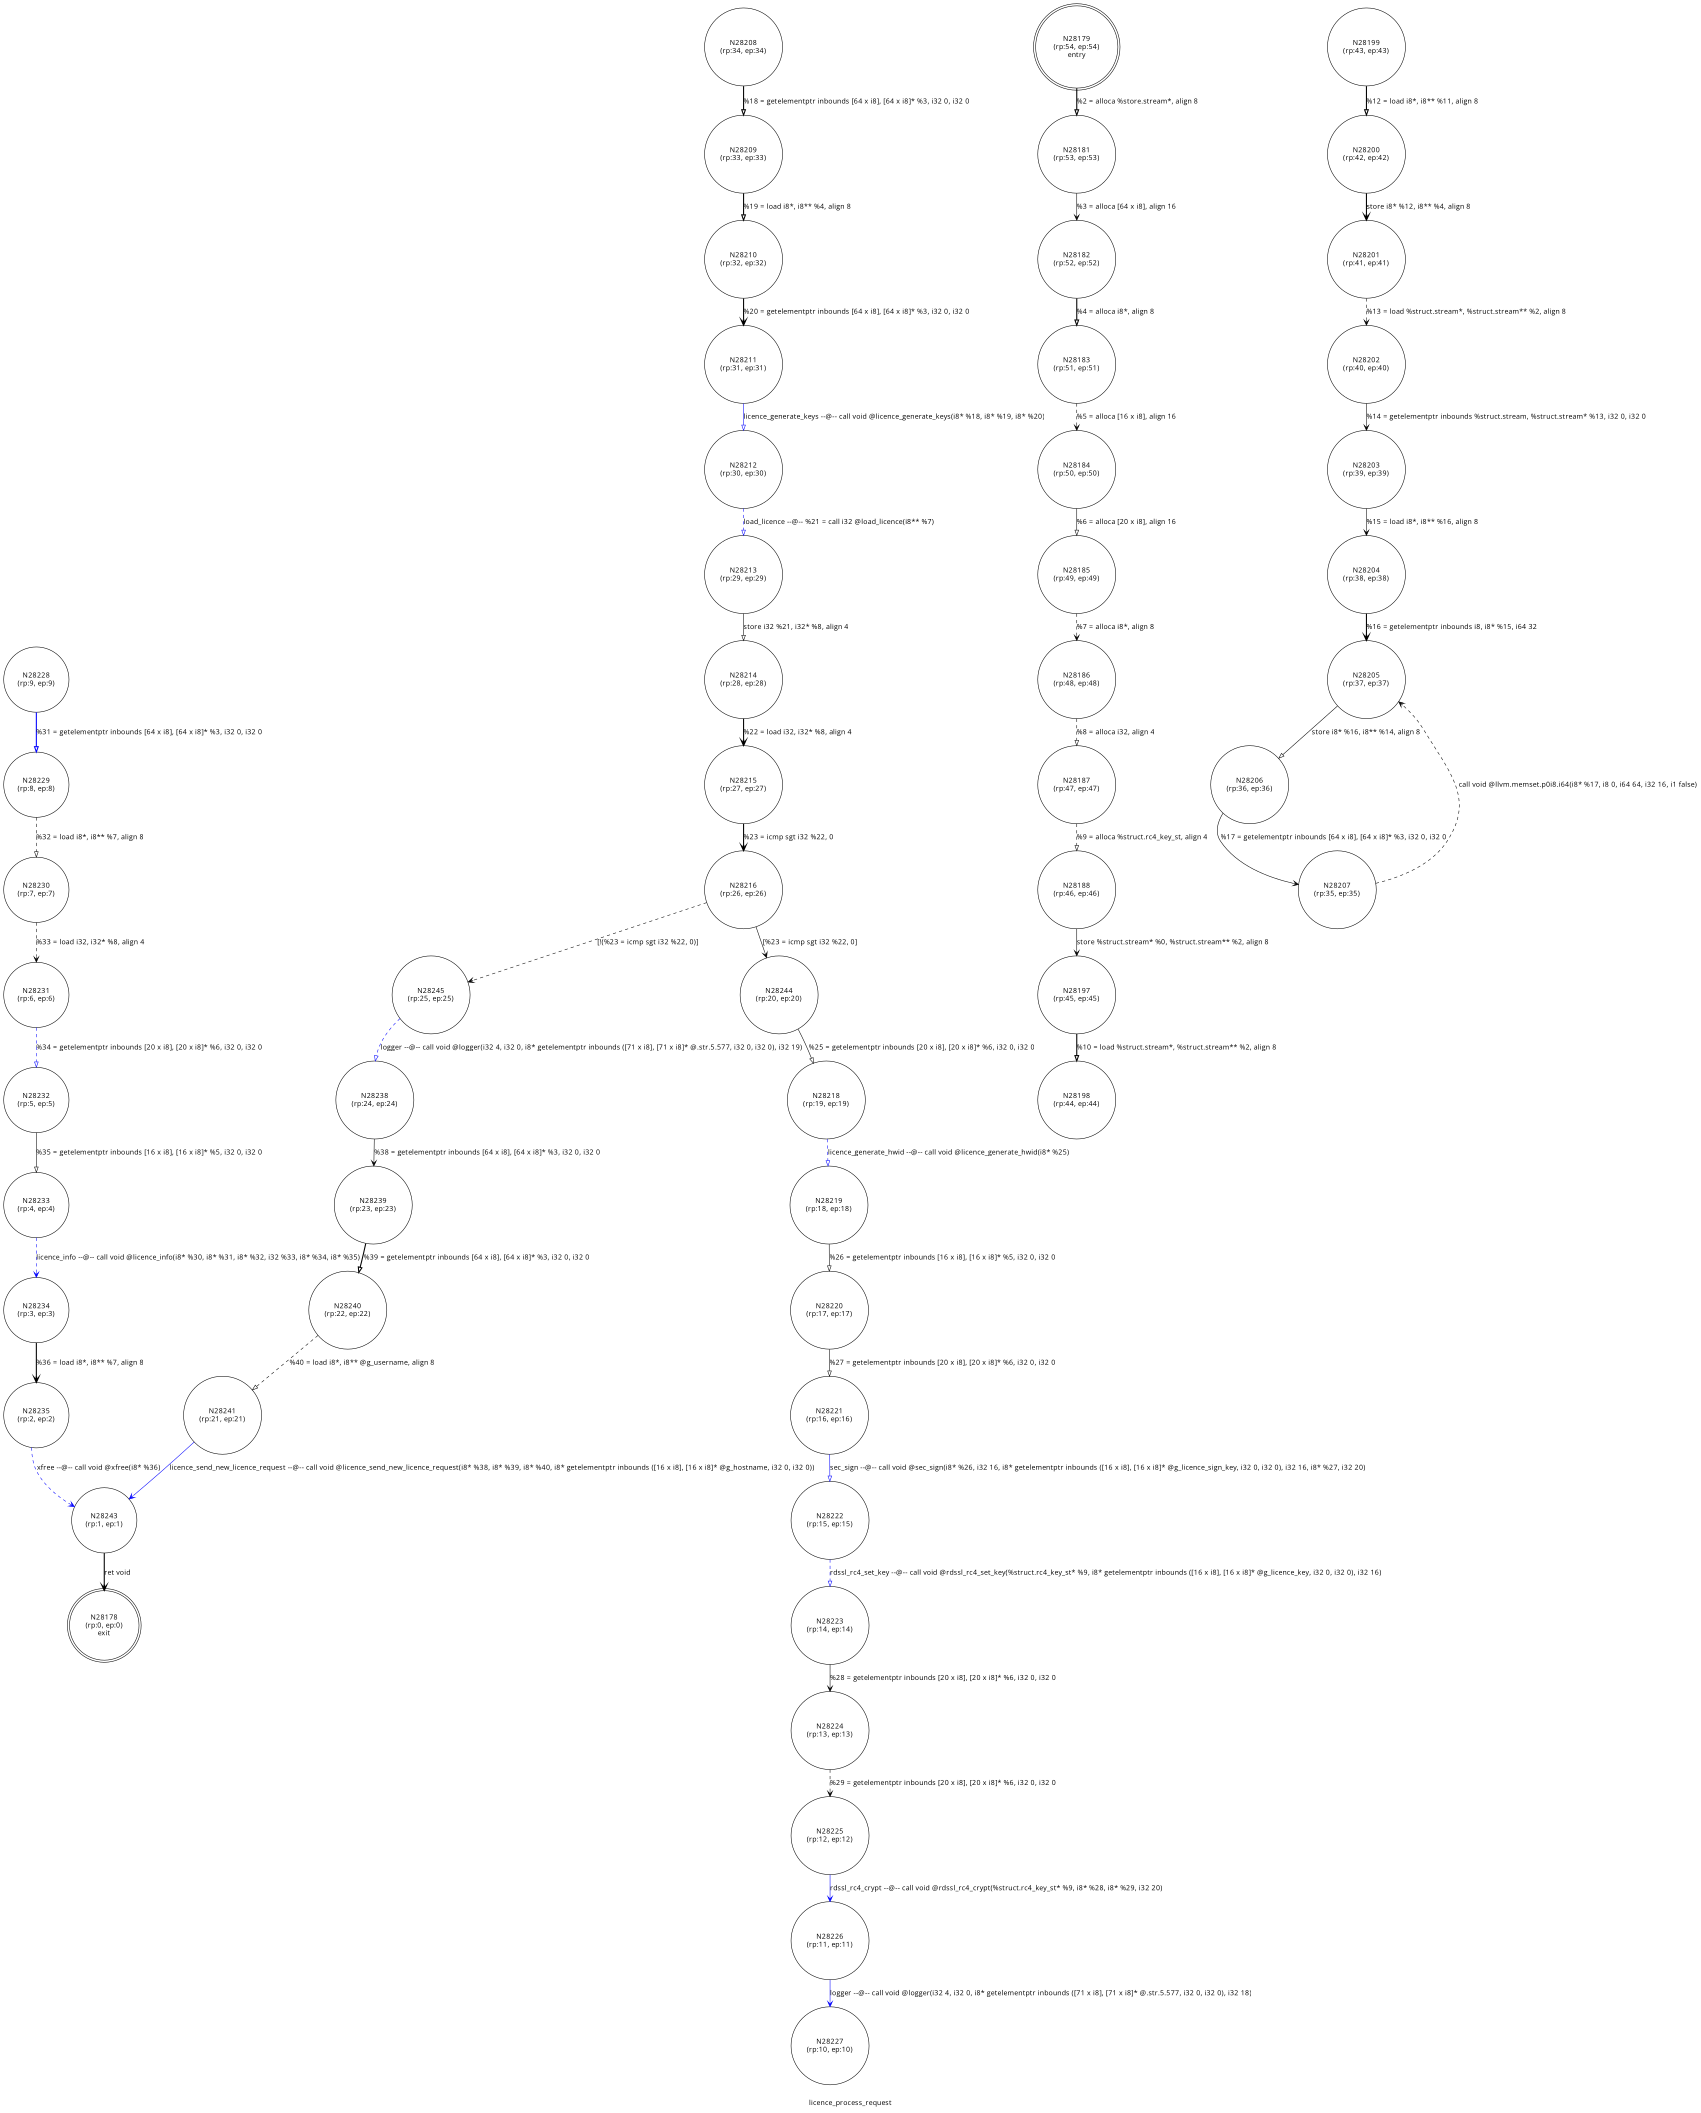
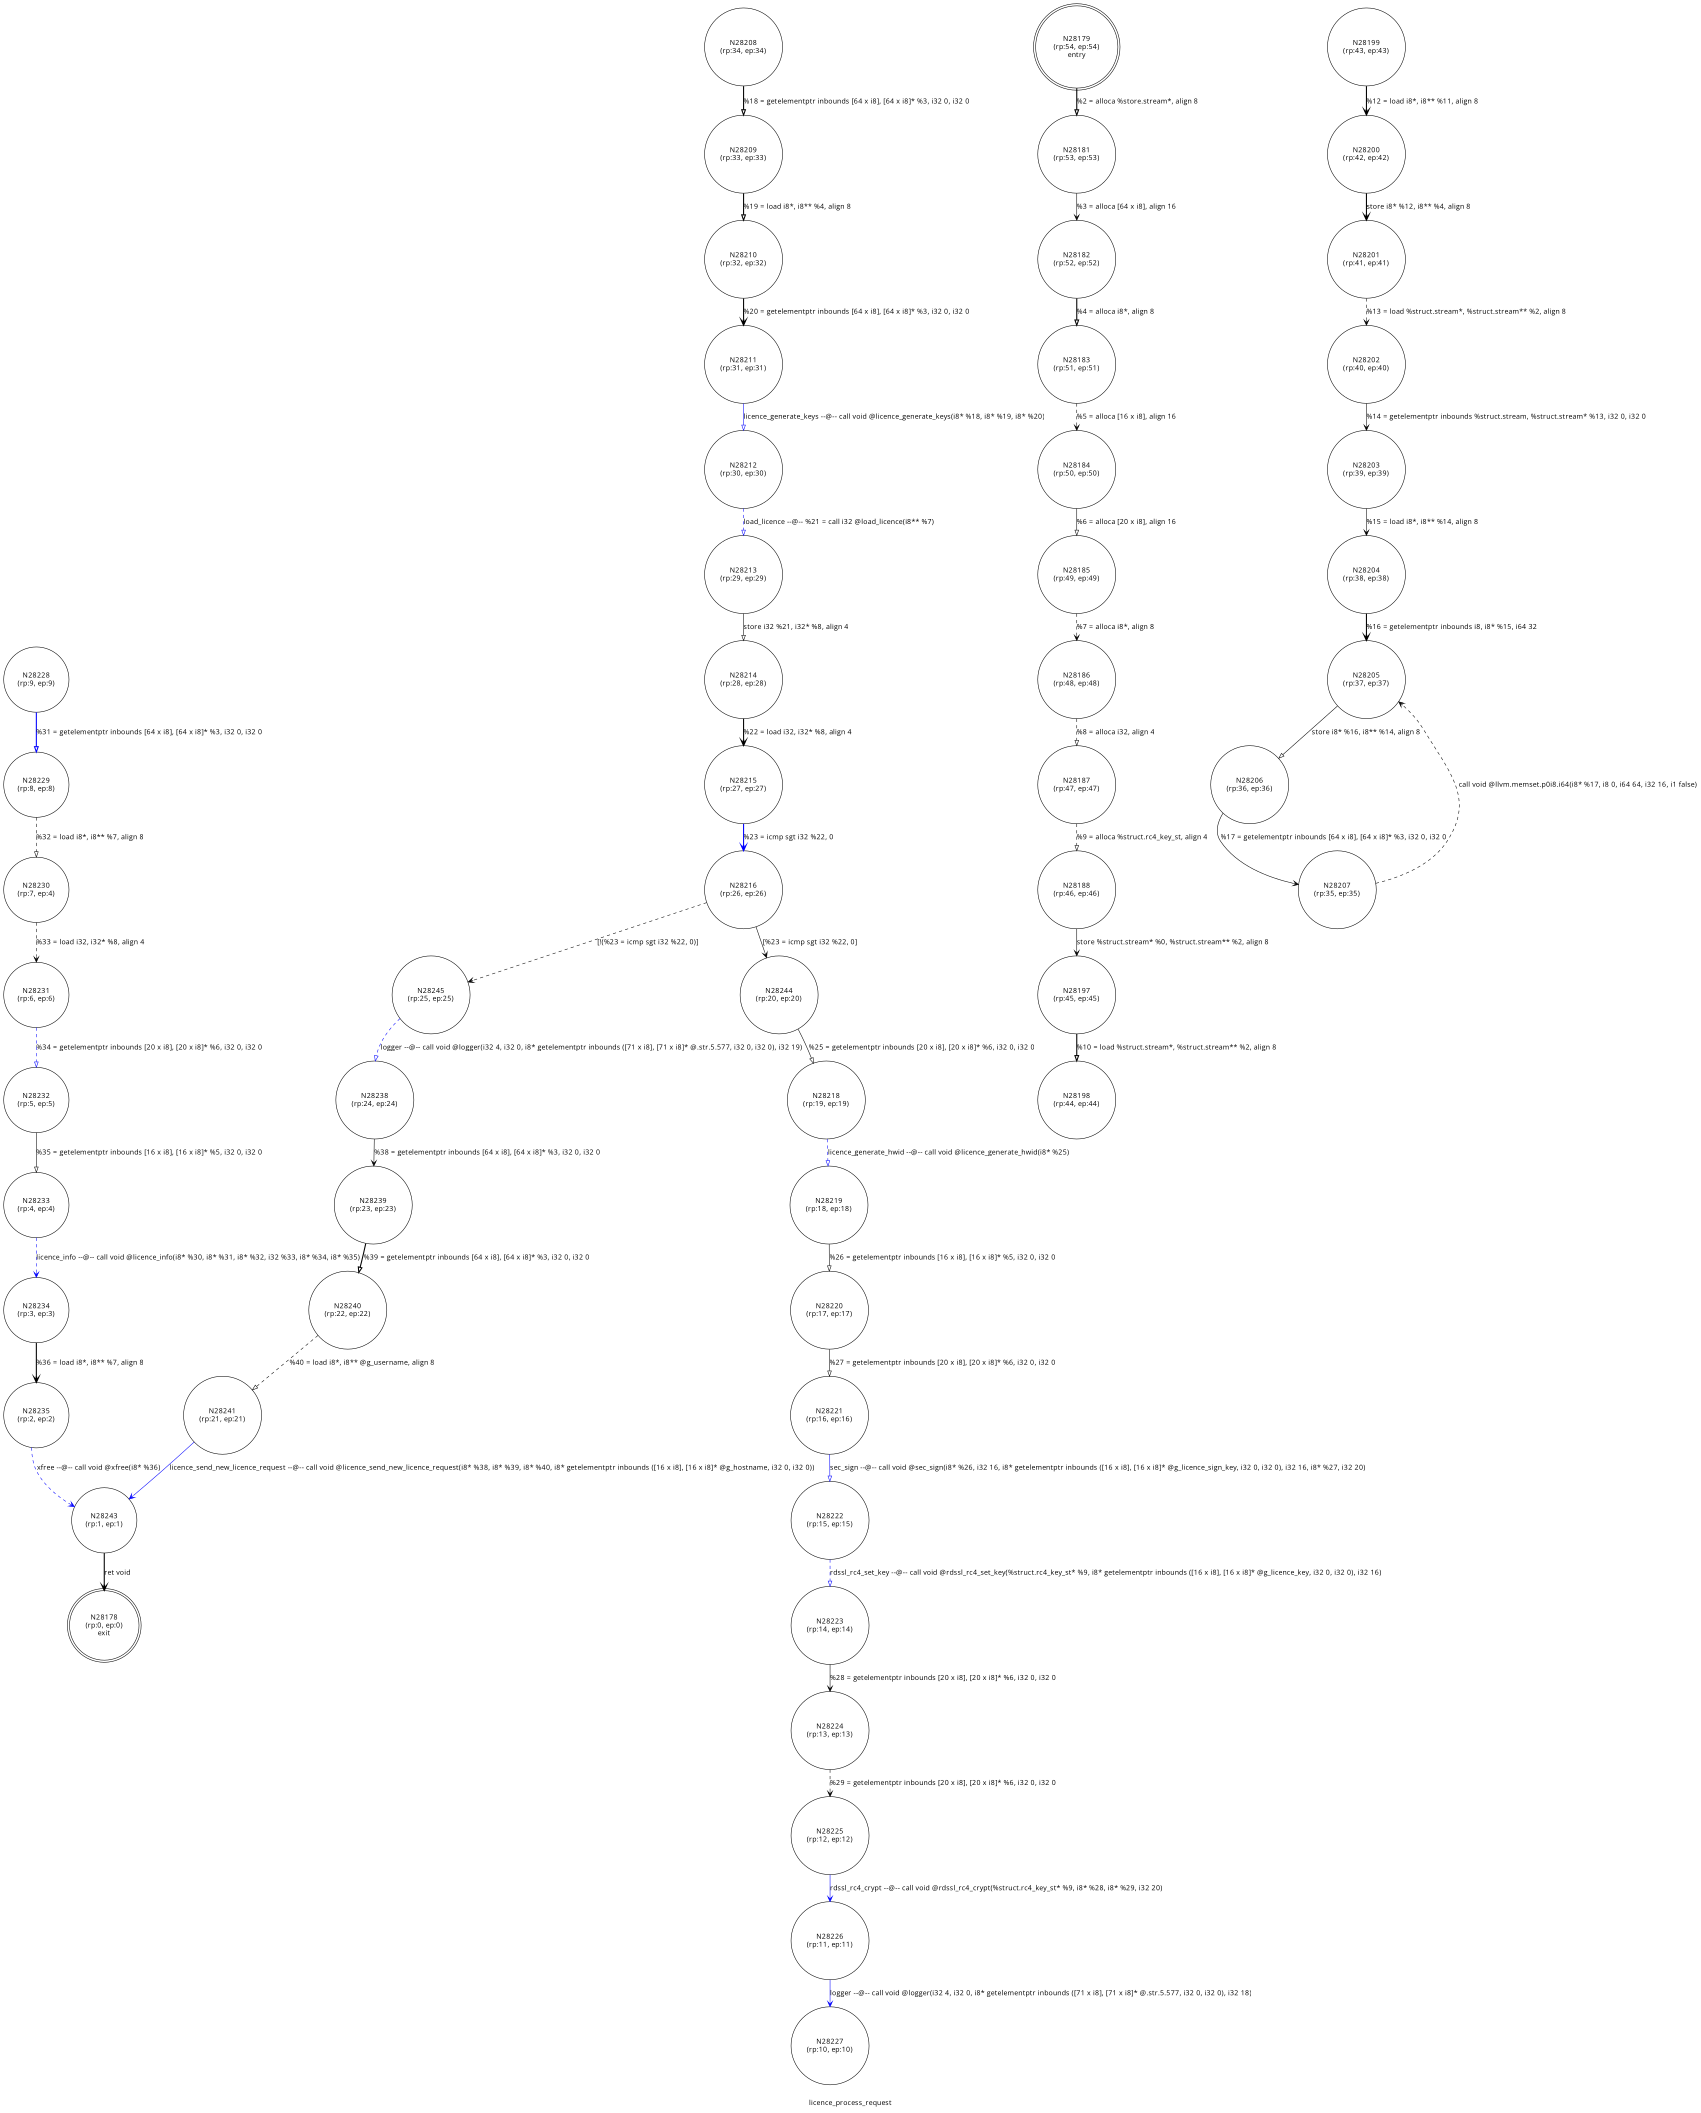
(1366, 98) -> (1366, 98)
(1422, 522) -> (1422, 522)
(744, 835) -> (744, 835)
(36, 890) -> (36, 890)
